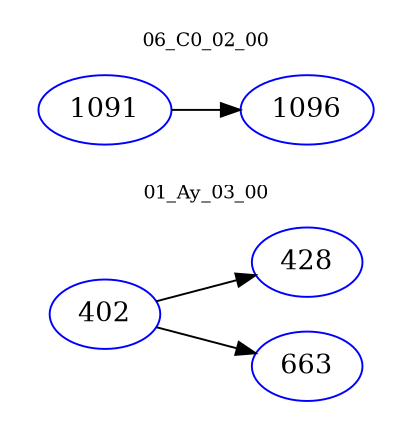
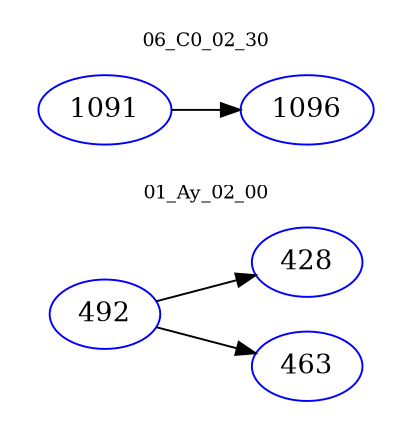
(206, 41) -> (206, 41)
(206, 194) -> (206, 194)
(105, 314) -> (105, 314)
(307, 366) -> (307, 366)
